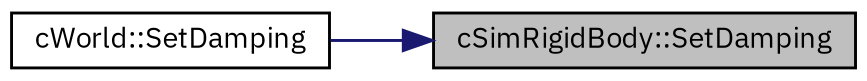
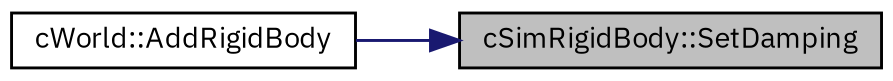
(171, 40) -> (184, 40)
